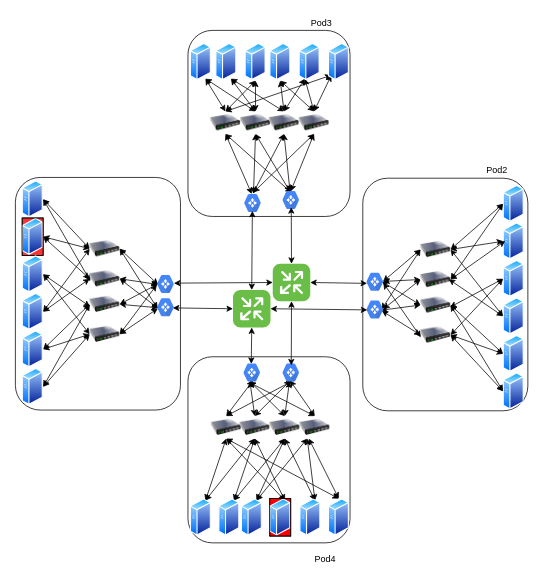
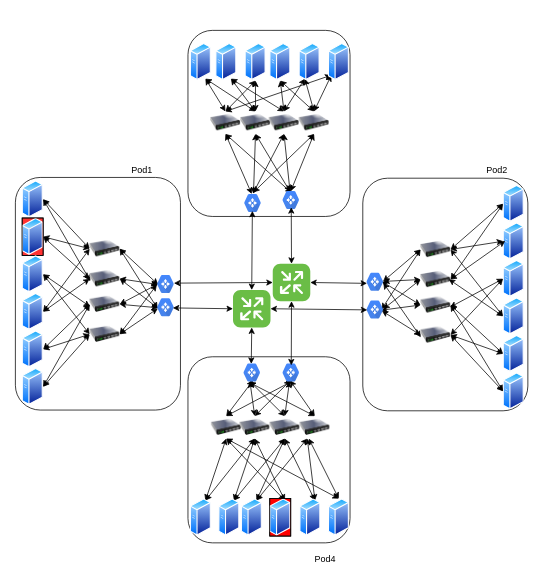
(321, 23) -> none
none -> (142, 170)
